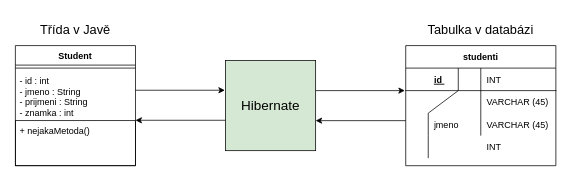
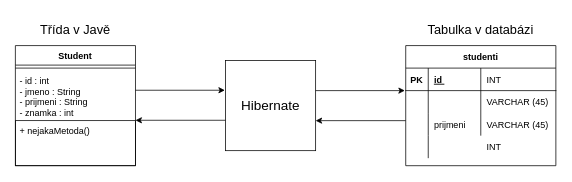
none -> (417, 79)
(270, 105) -> (270, 105)
(446, 125) -> (451, 125)
